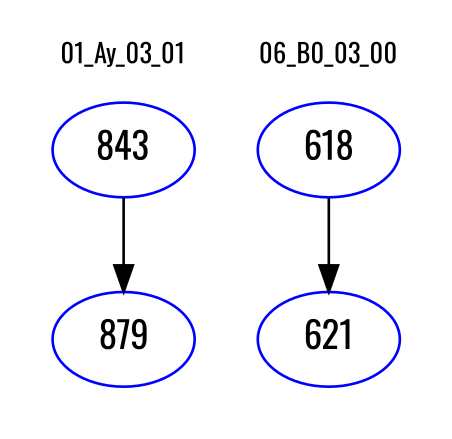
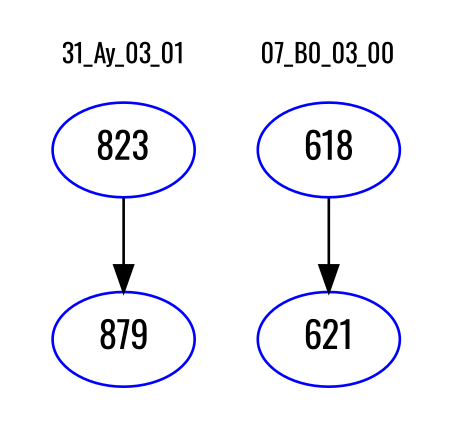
(124, 57) -> (124, 57)
(329, 57) -> (329, 57)
(124, 150) -> (124, 150)
